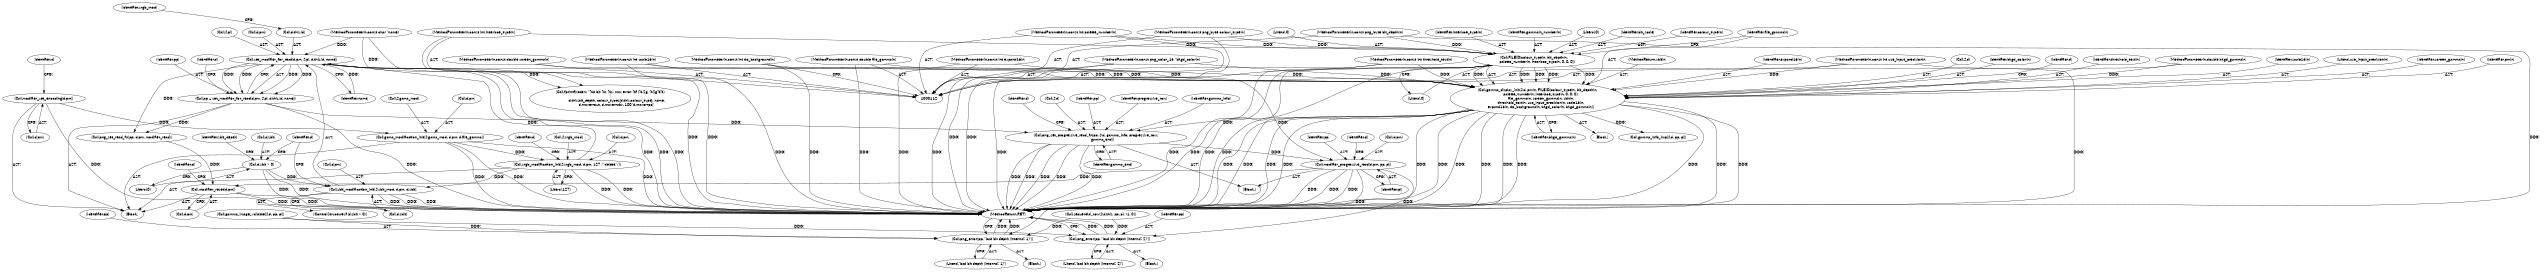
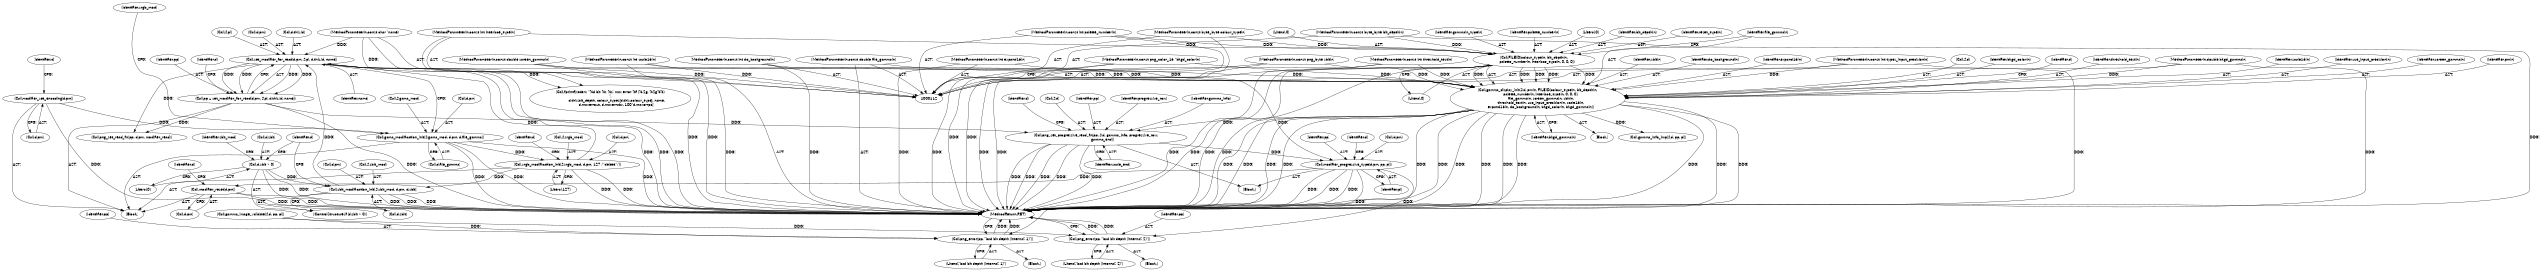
(220, 18) -> (216, 120)
(1200, 32) -> (1200, 32)
(1360, 32) -> (1360, 32)
(1459, 32) -> (1459, 32)
(1535, 32) -> (1535, 32)
(1638, 32) -> (1638, 32)
(1702, 32) -> (1702, 32)
none -> (1297, 60)
(1648, 60) -> (1648, 60)
none -> (1715, 60)
(1881, 60) -> (1881, 60)
(2363, 60) -> (2363, 60)
(333, 75) -> (402, 75)
(355, 75) -> (355, 75)
(700, 75) -> (700, 75)
(748, 75) -> (748, 75)
(837, 75) -> (837, 75)
(1032, 75) -> (1032, 75)
none -> (640, 79)
(219, 138) -> (219, 138)
(330, 138) -> (330, 138)
(781, 152) -> (781, 152)
(865, 152) -> (865, 152)
(196, 153) -> none
none -> (373, 165)
none -> (444, 165)
(1113, 165) -> (1113, 165)
(1353, 165) -> (1353, 165)
none -> (726, 172)
none -> (2059, 207)
none -> (264, 208)
(1101, 214) -> none
